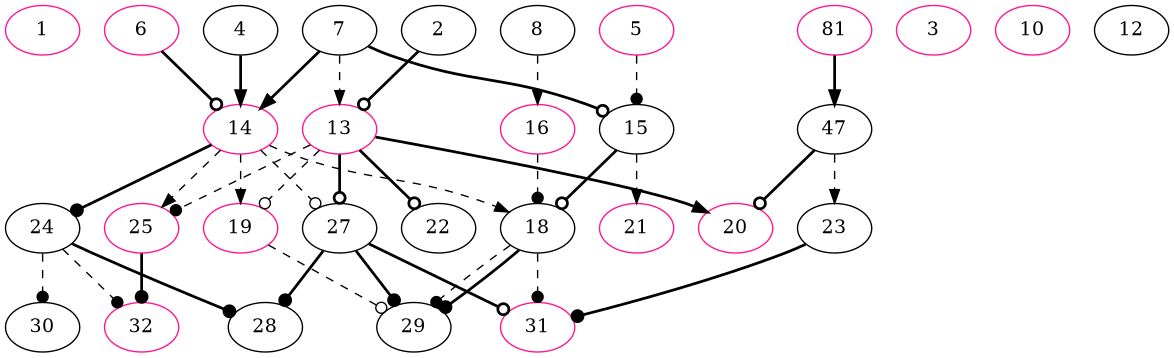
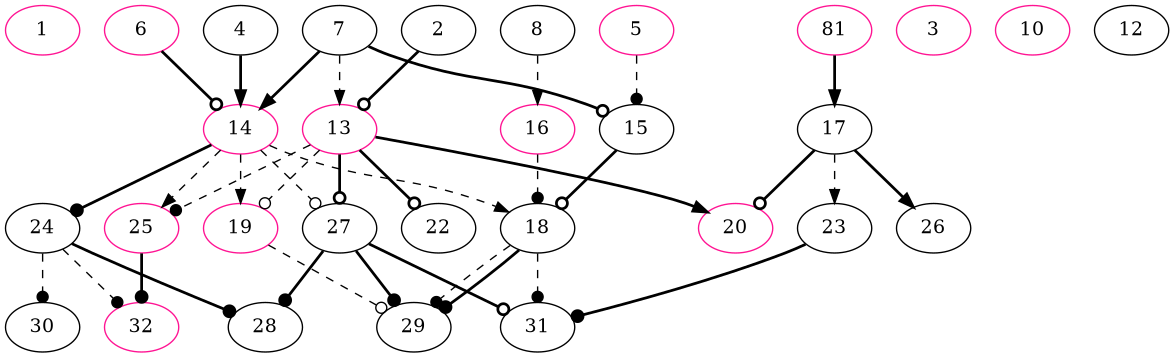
(835, 129) -> (835, 129)
(637, 228) -> none
none -> (934, 228)
(538, 327) -> (538, 327)
